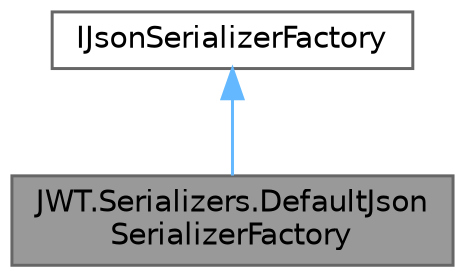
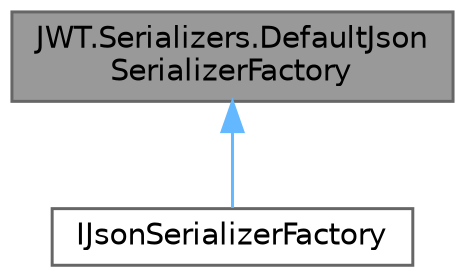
(232, 137) -> (232, 170)
